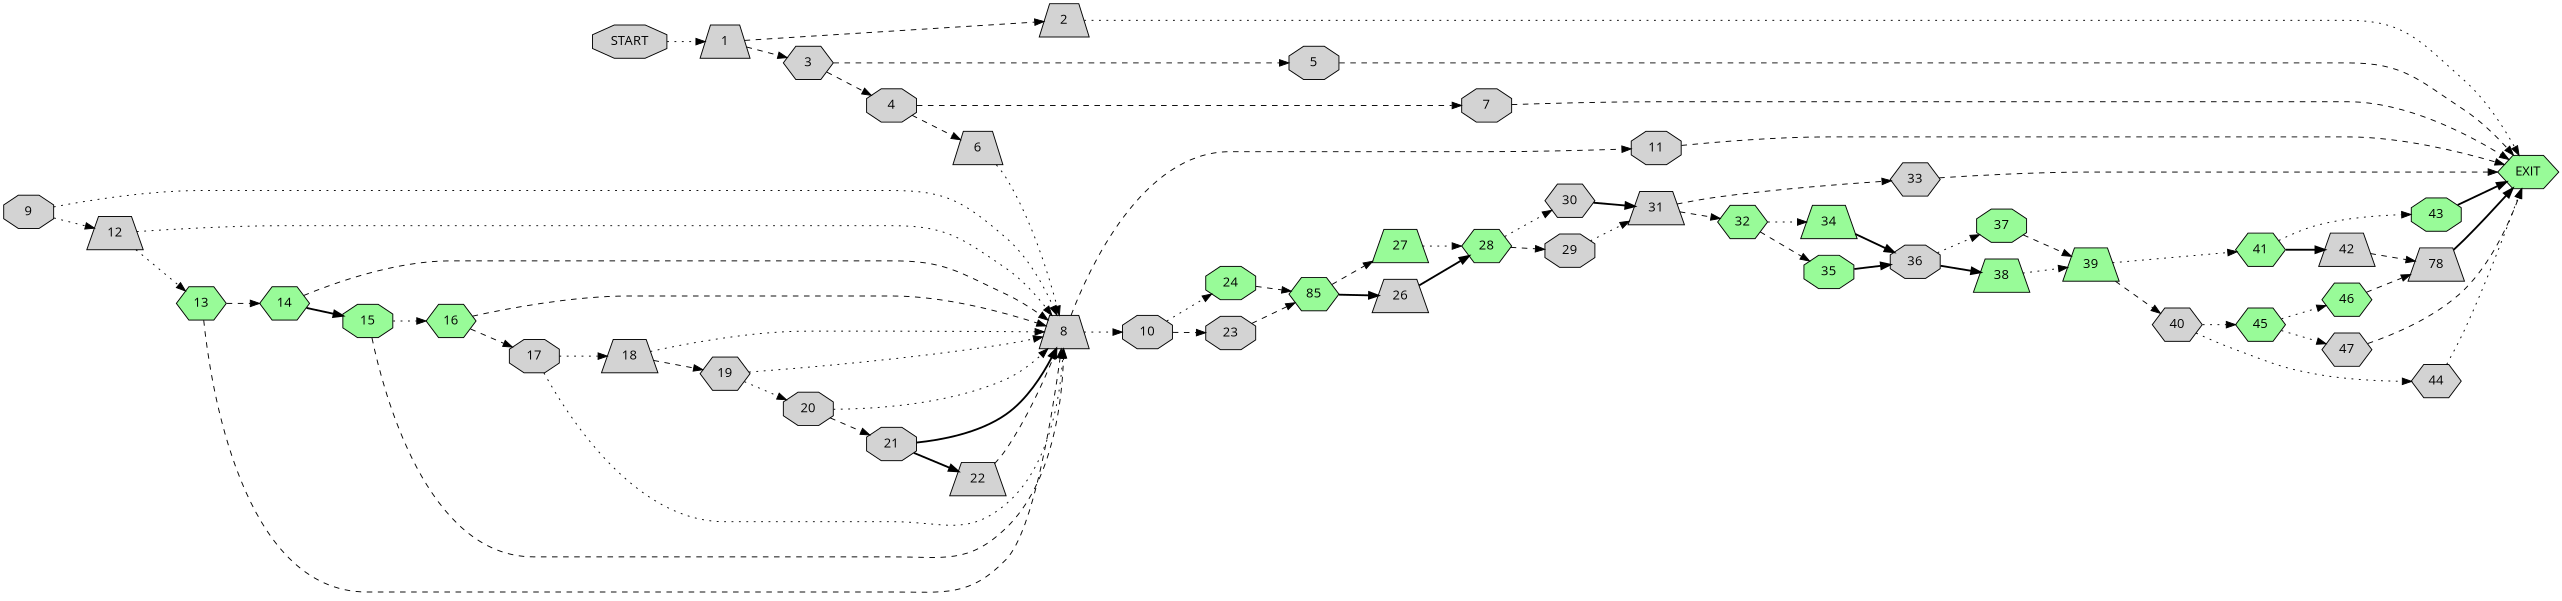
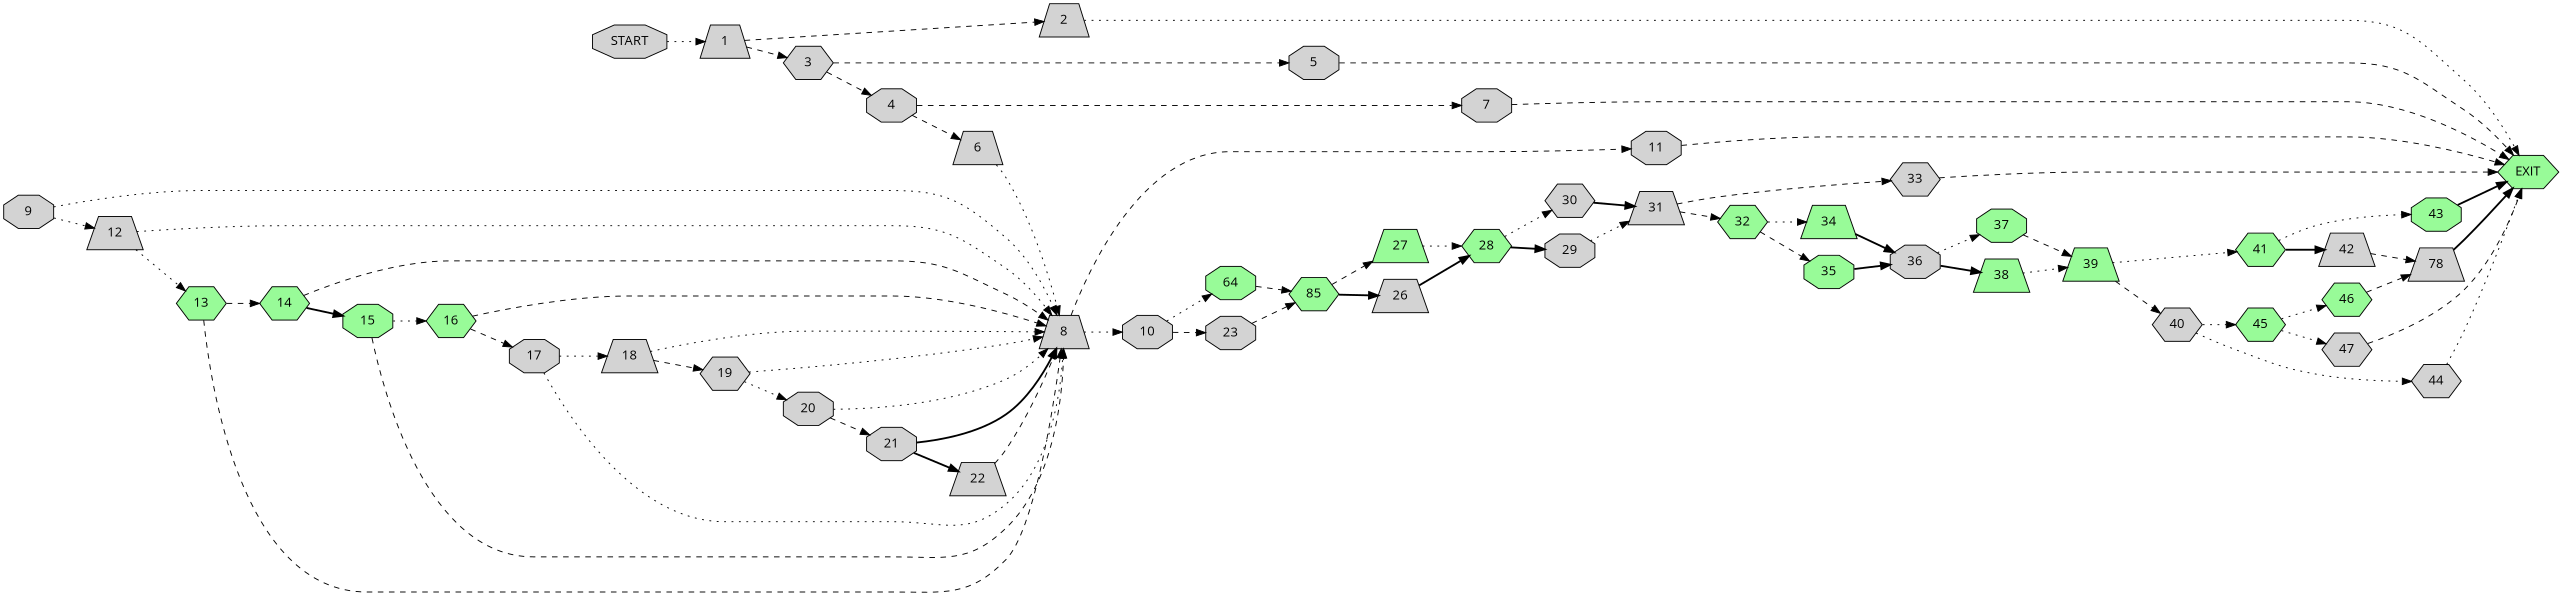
(1523, 248) -> (1523, 248)
(1231, 283) -> (1231, 283)
